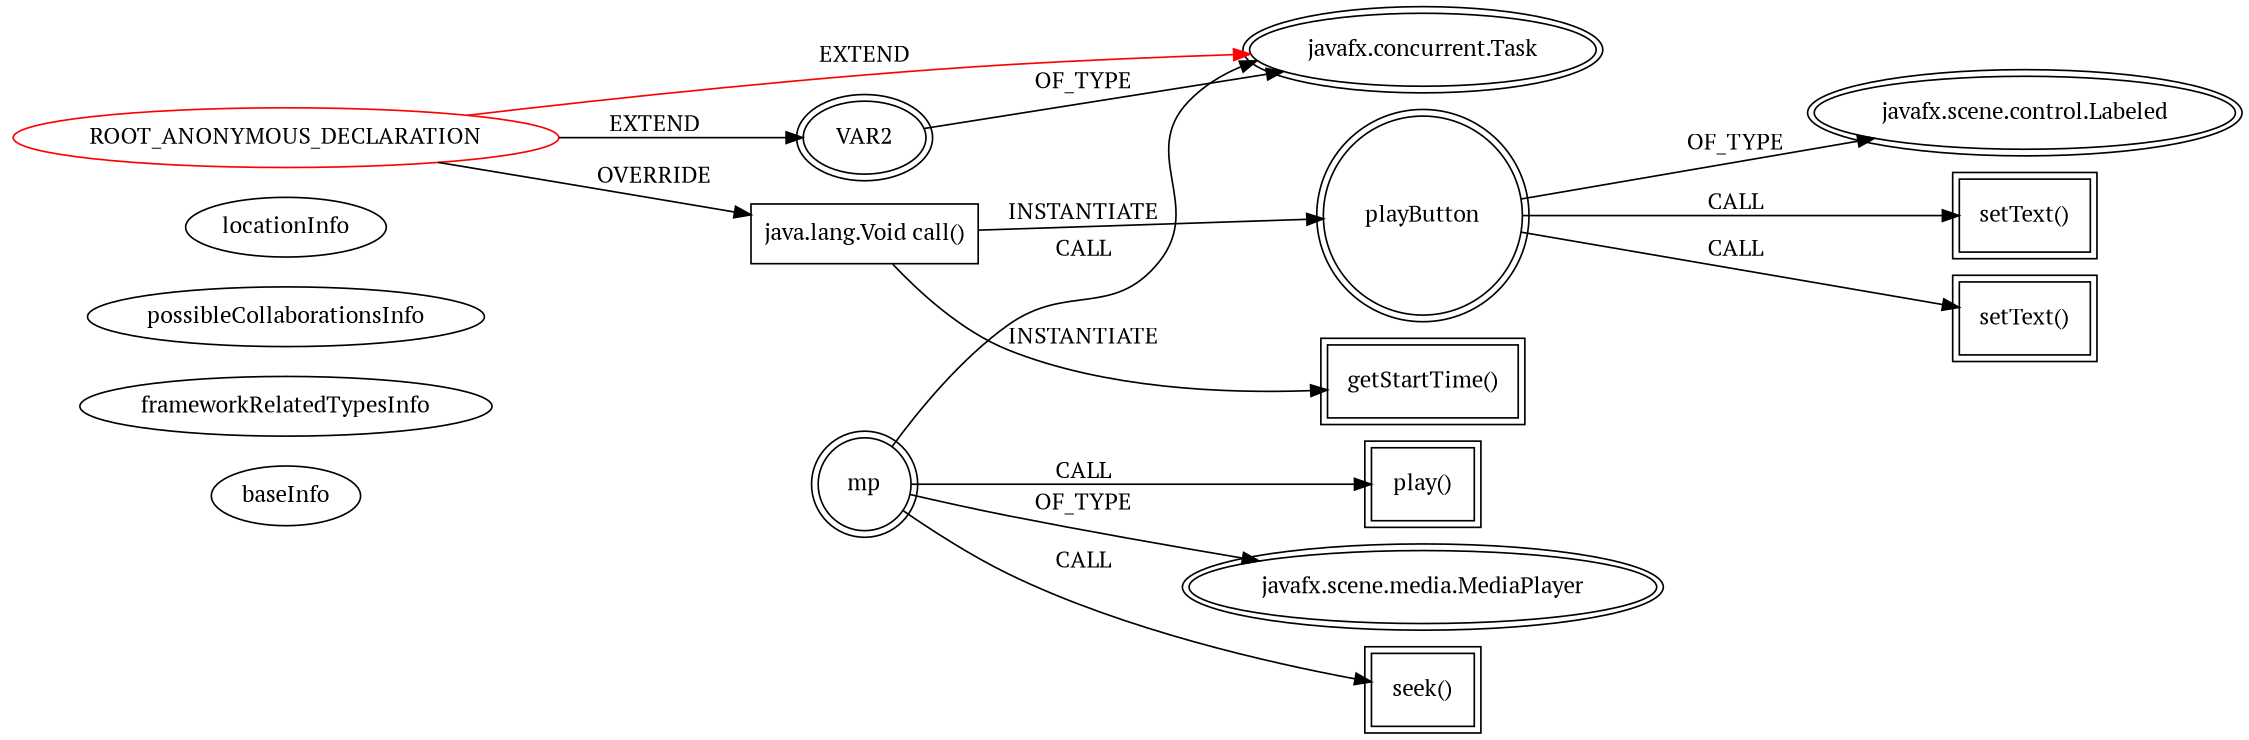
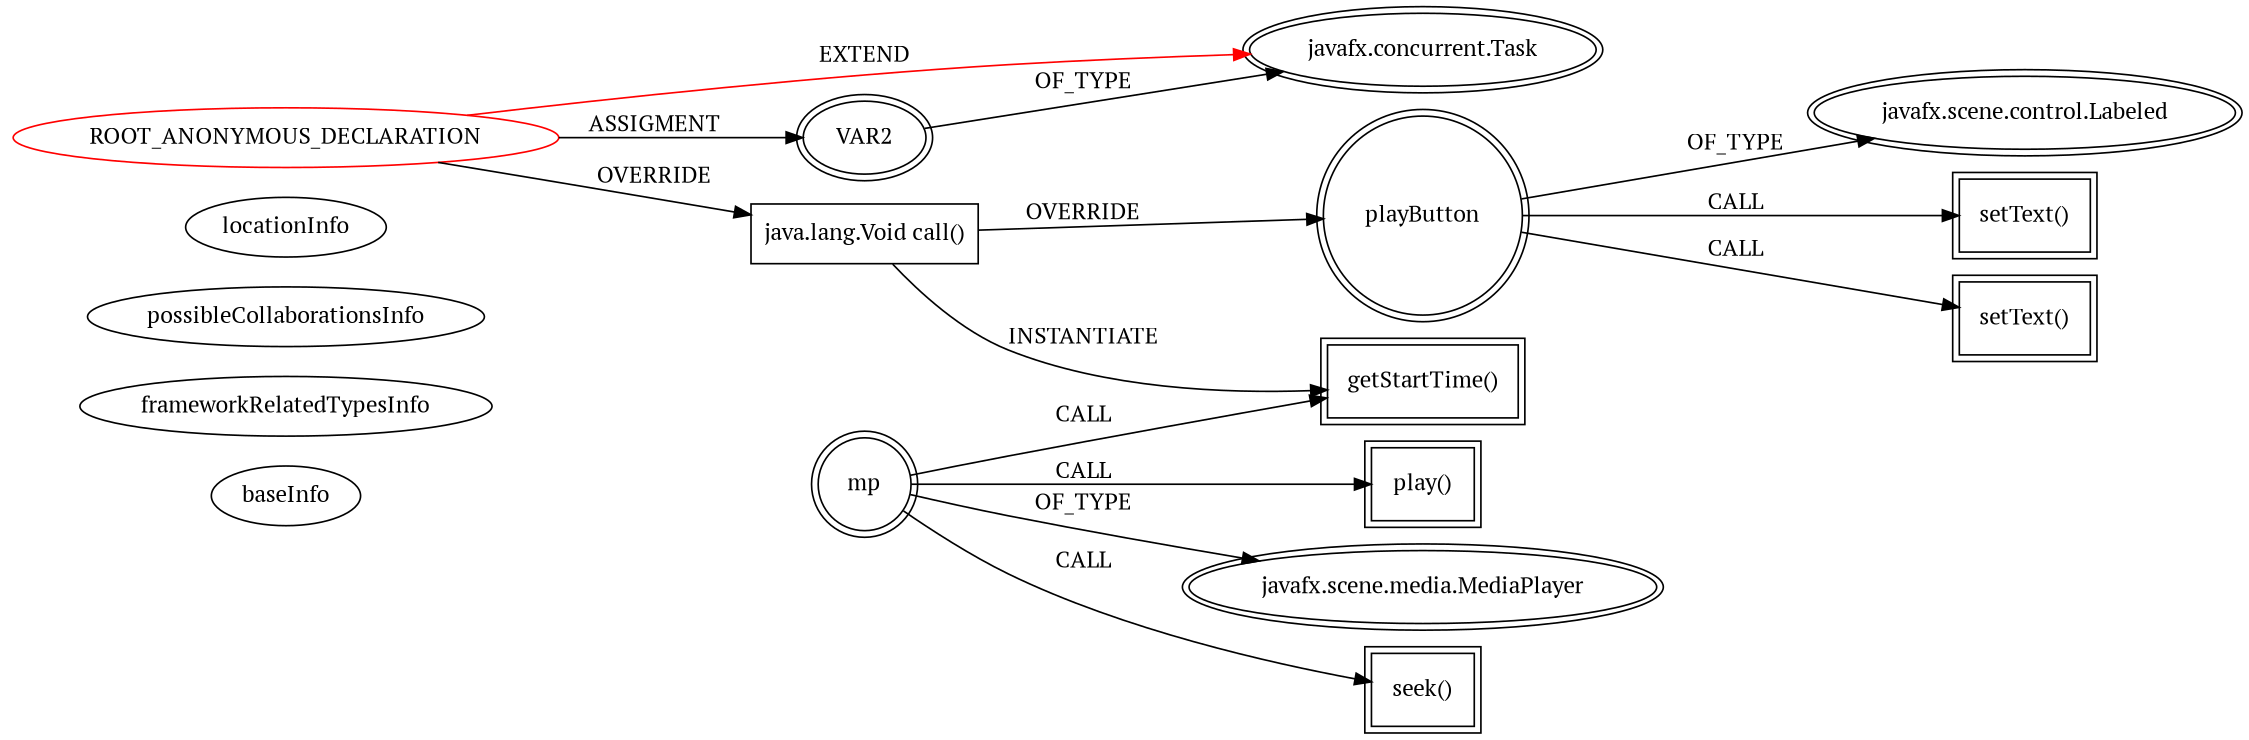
(655, 125) -> (655, 125)
(1084, 213) -> (1084, 213)
(1118, 292) -> (1110, 437)
